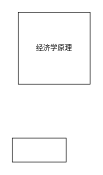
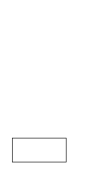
(54, 48) -> none
